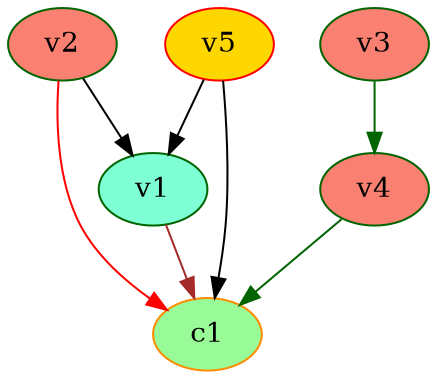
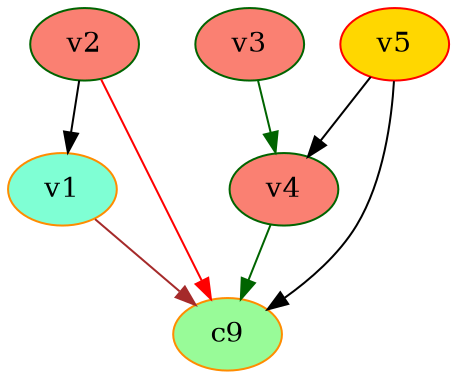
(191, 108) -> (346, 109)
(153, 189) -> (62, 189)
(207, 334) -> (228, 334)
